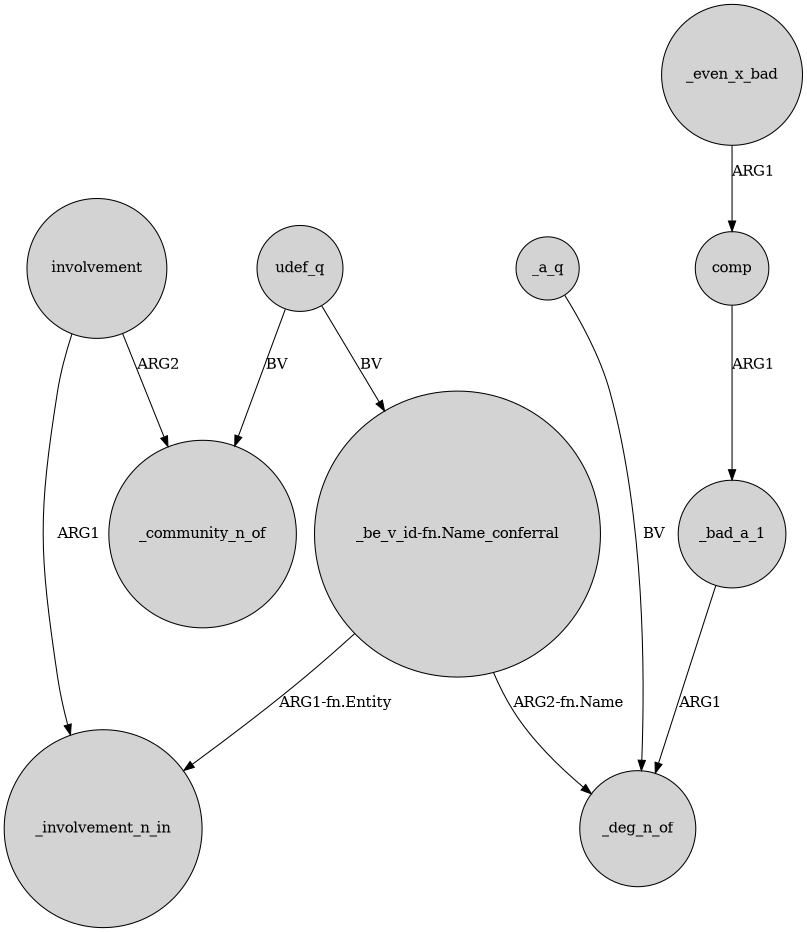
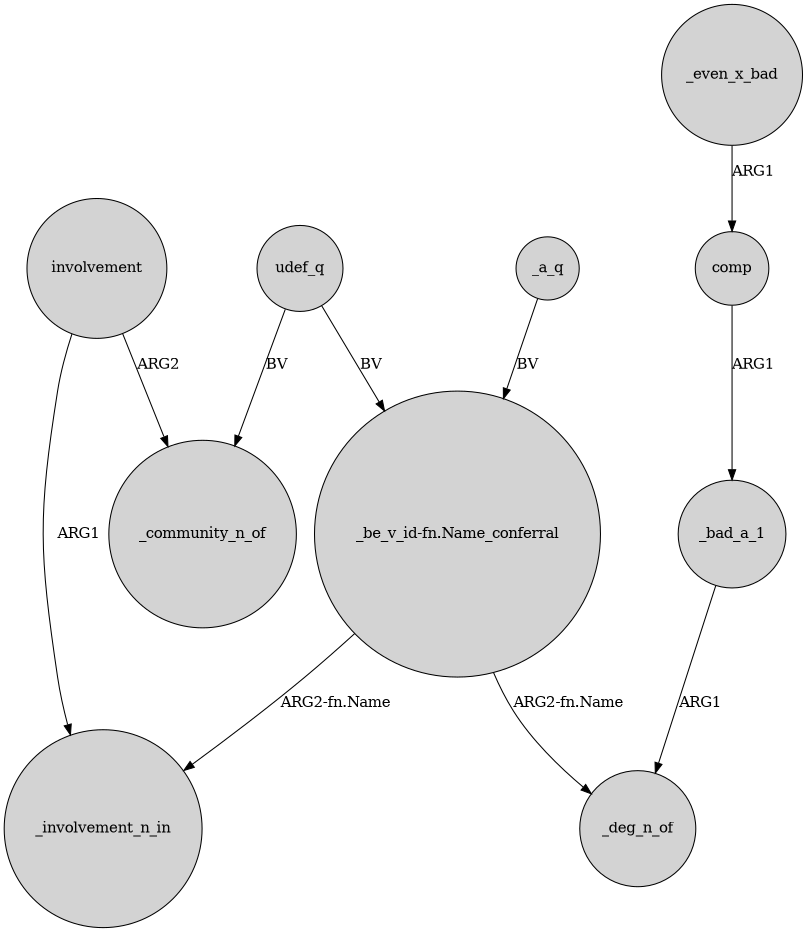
(634, 522) -> (522, 344)
(336, 703) -> (336, 703)
